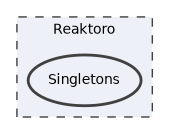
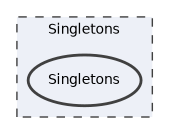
(85, 30) -> (85, 30)
